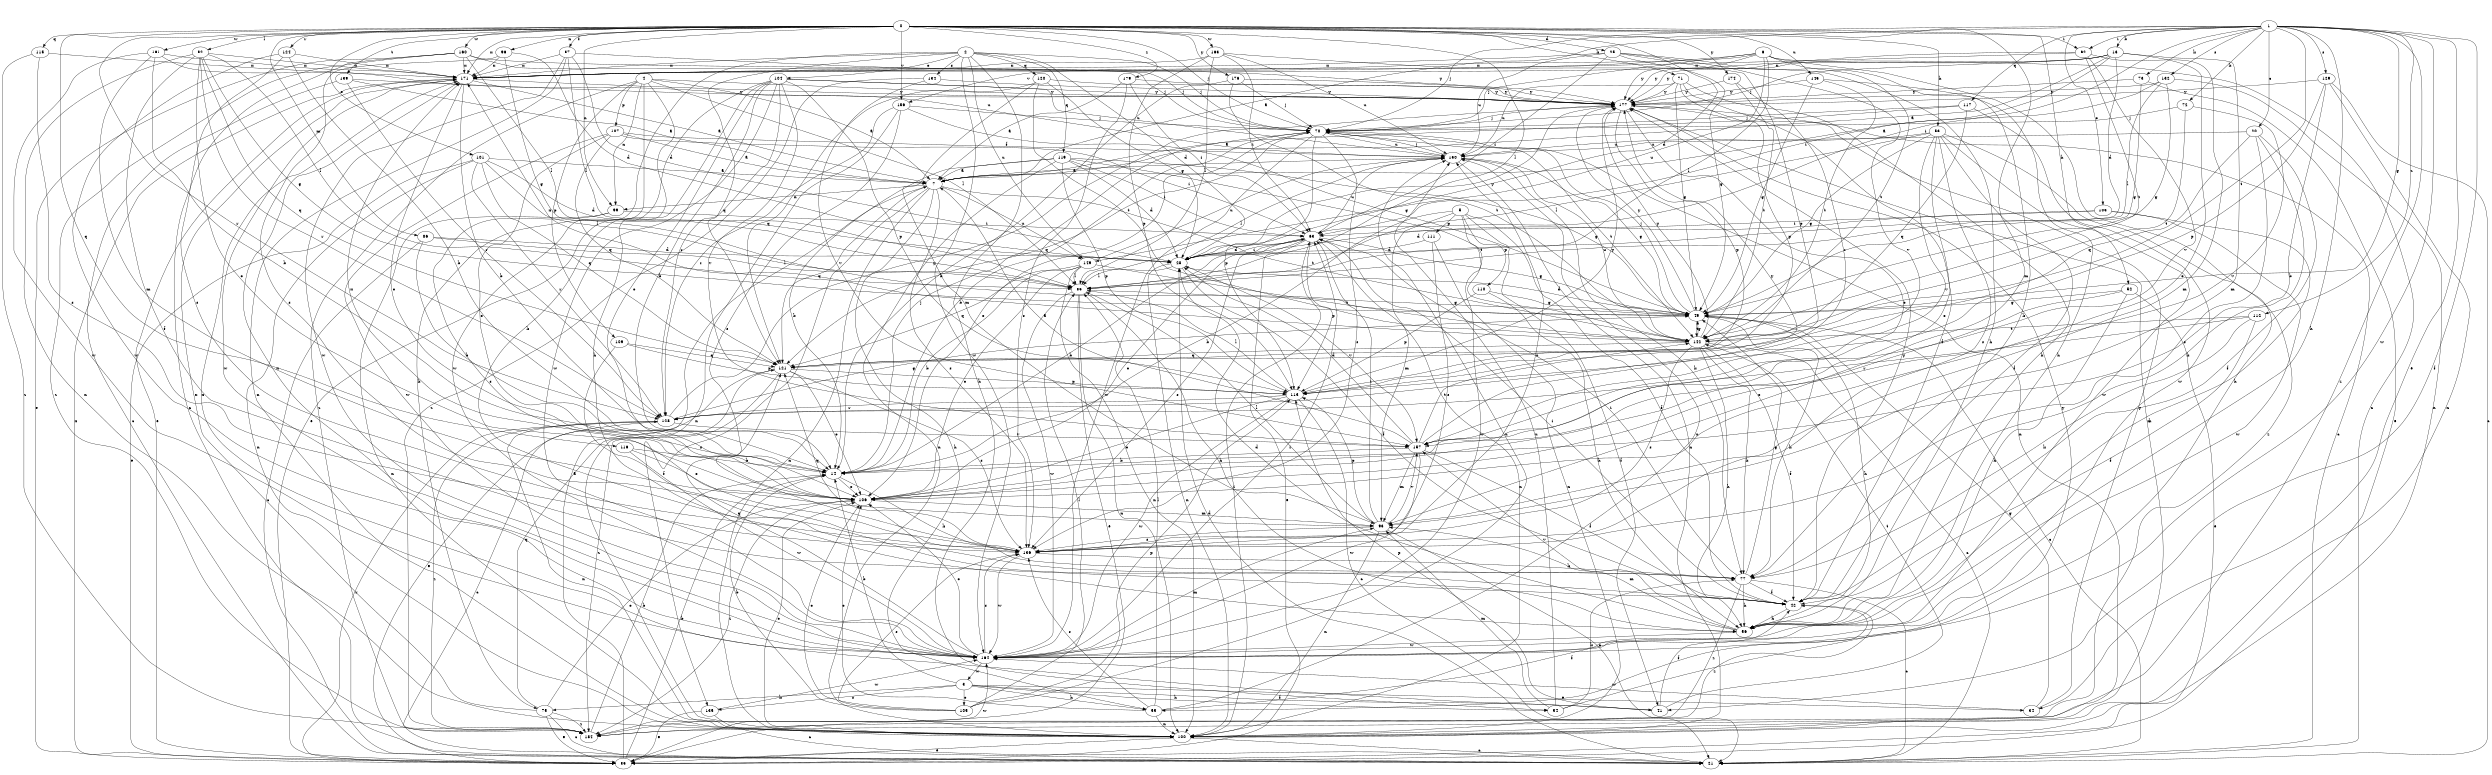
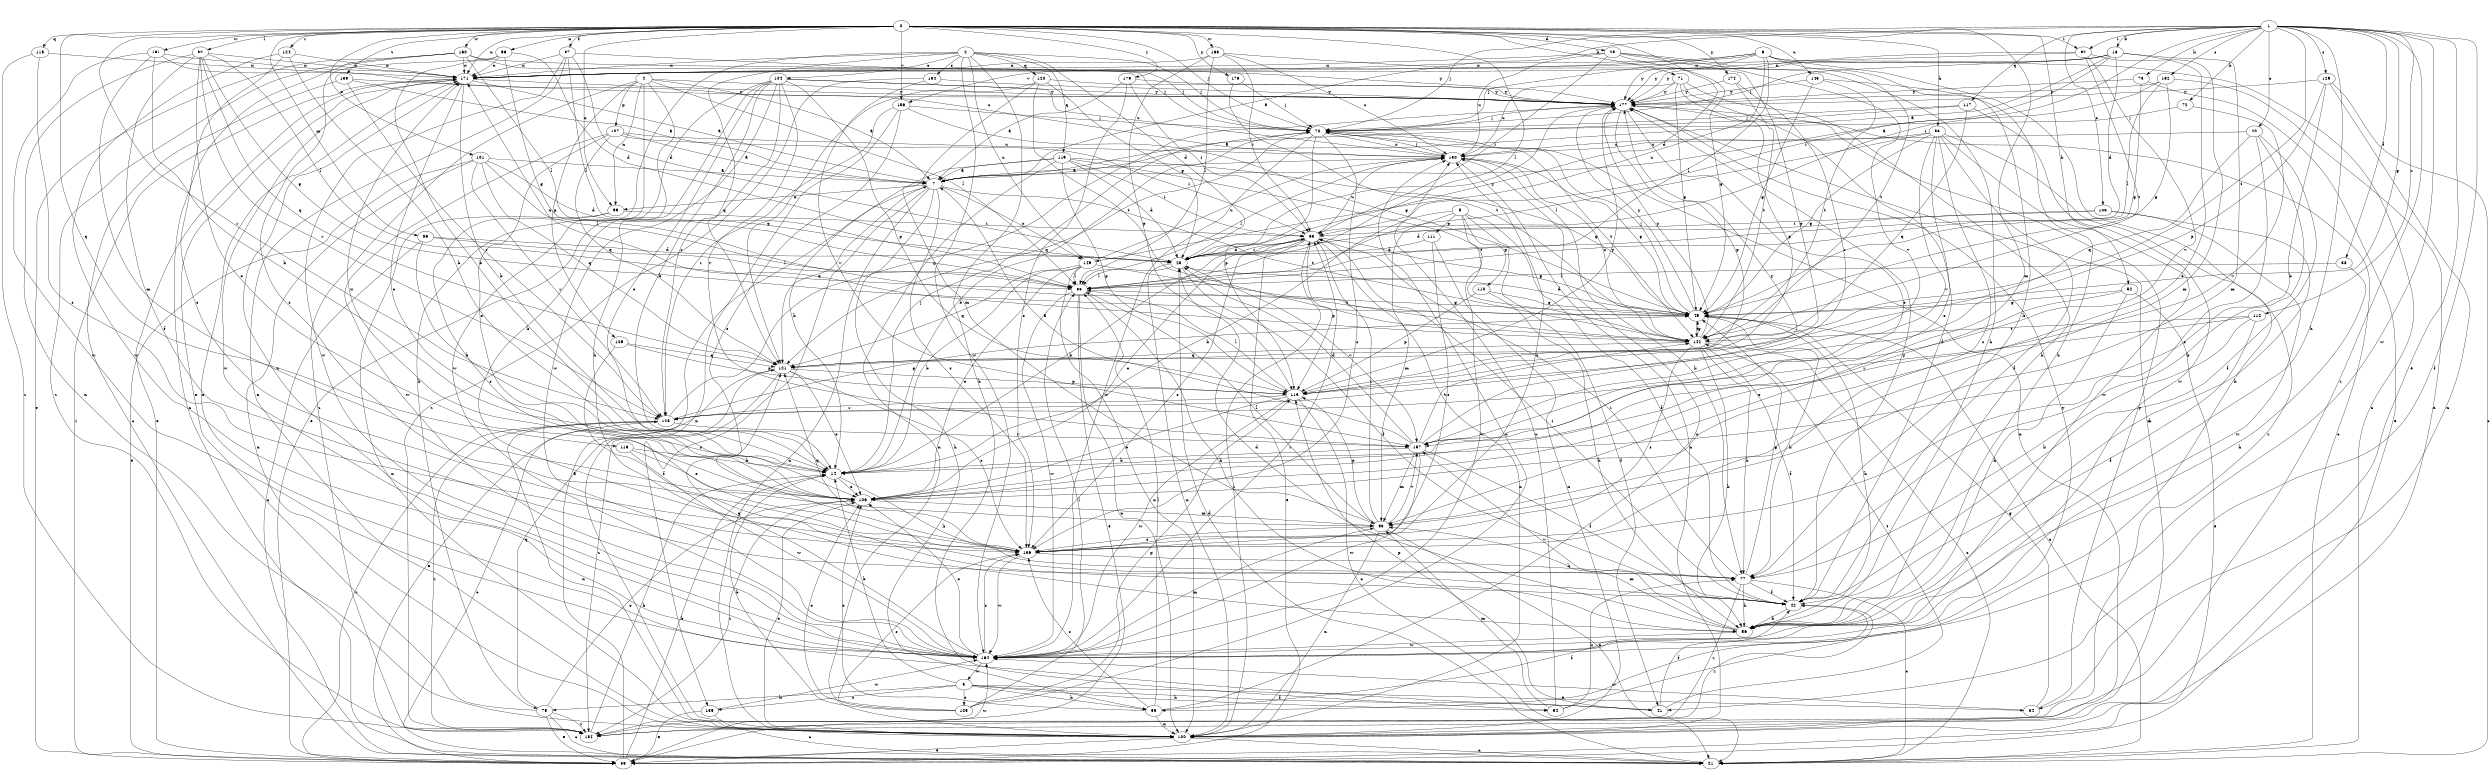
(1373, 82) -> none
(1007, 145) -> (1007, 145)
(1015, 225) -> (516, 313)
none -> (2344, 263)
(1038, 265) -> none
(2008, 267) -> none
(76, 421) -> (76, 421)
